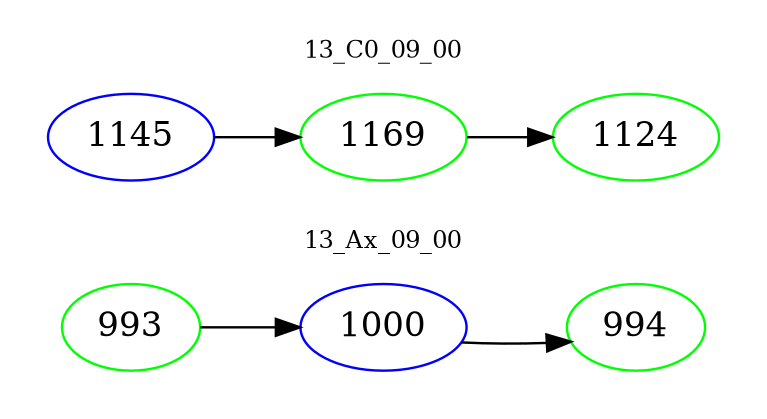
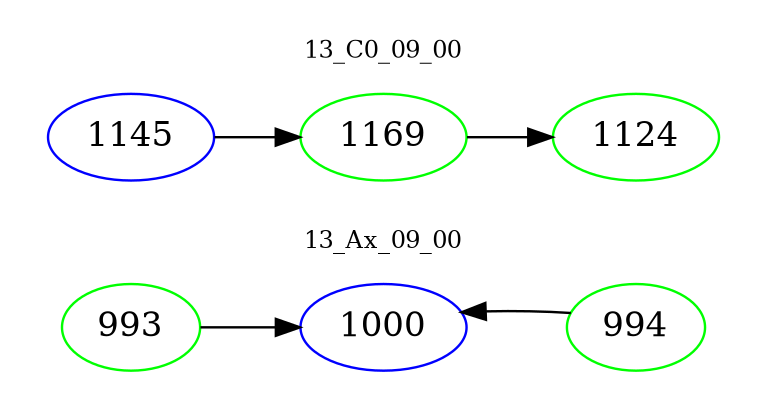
(504, 344) -> (529, 311)
